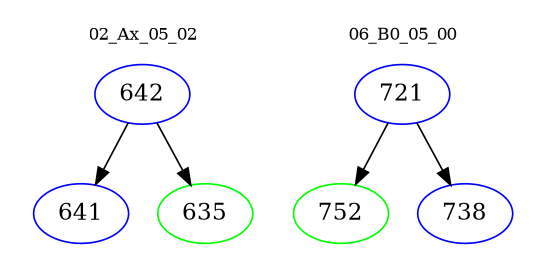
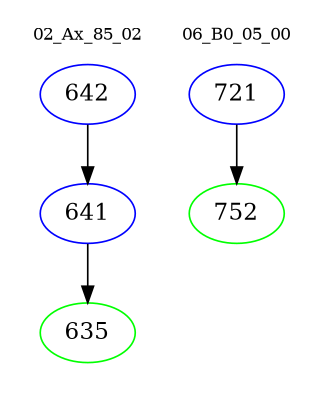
(143, 36) -> (88, 36)
(170, 147) -> (88, 265)
(465, 214) -> none
